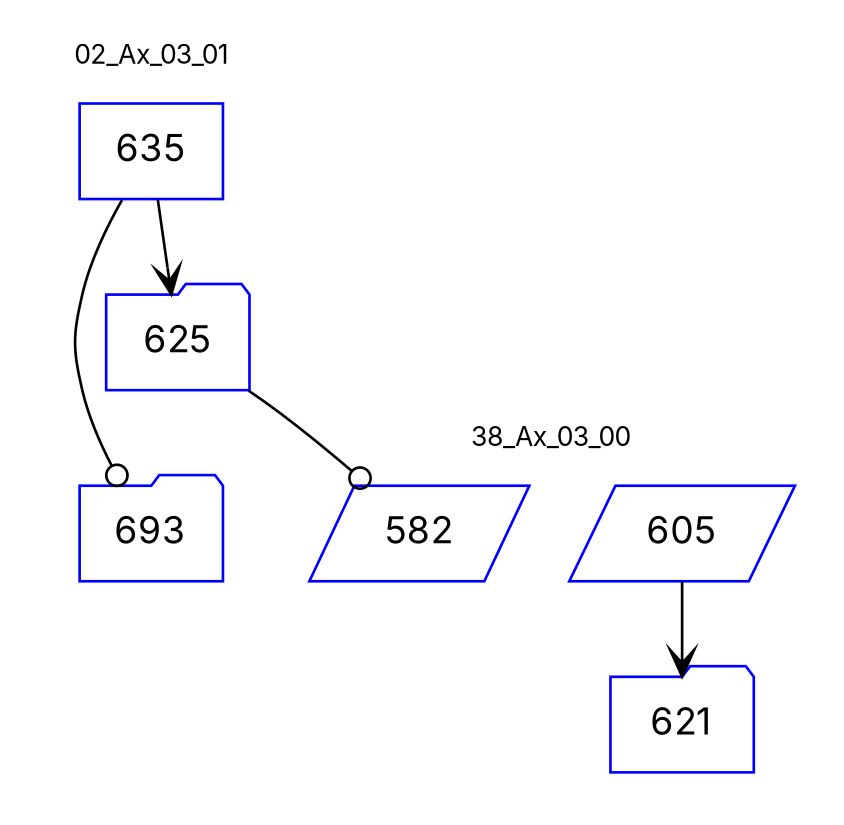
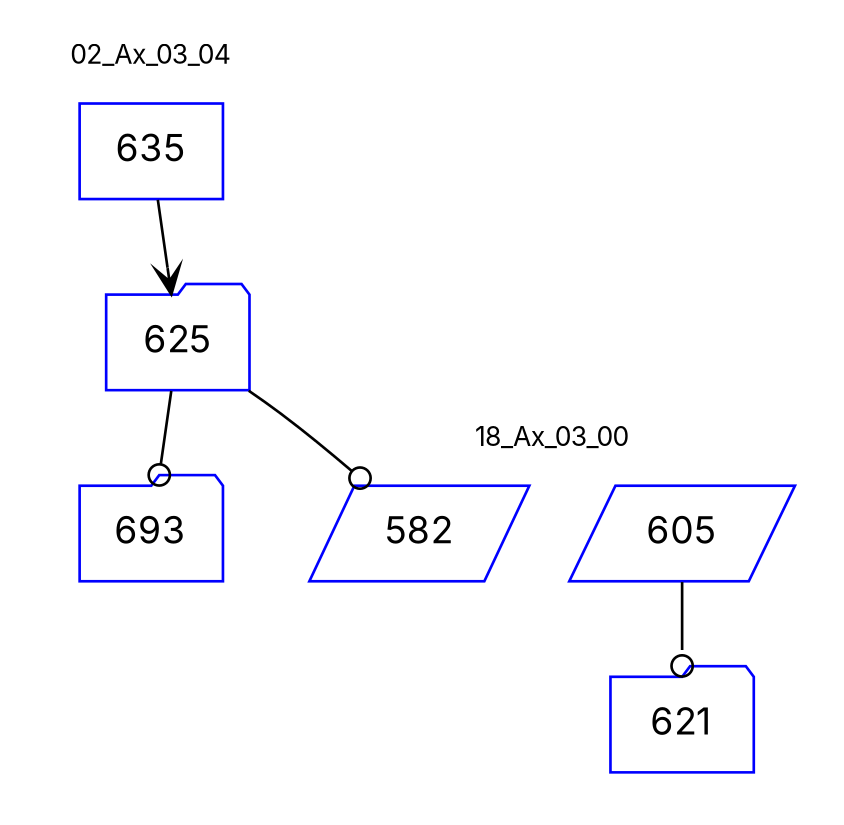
(151, 57) -> (151, 57)
(76, 331) -> (166, 428)
(552, 439) -> (552, 439)
(682, 616) -> (682, 616)
